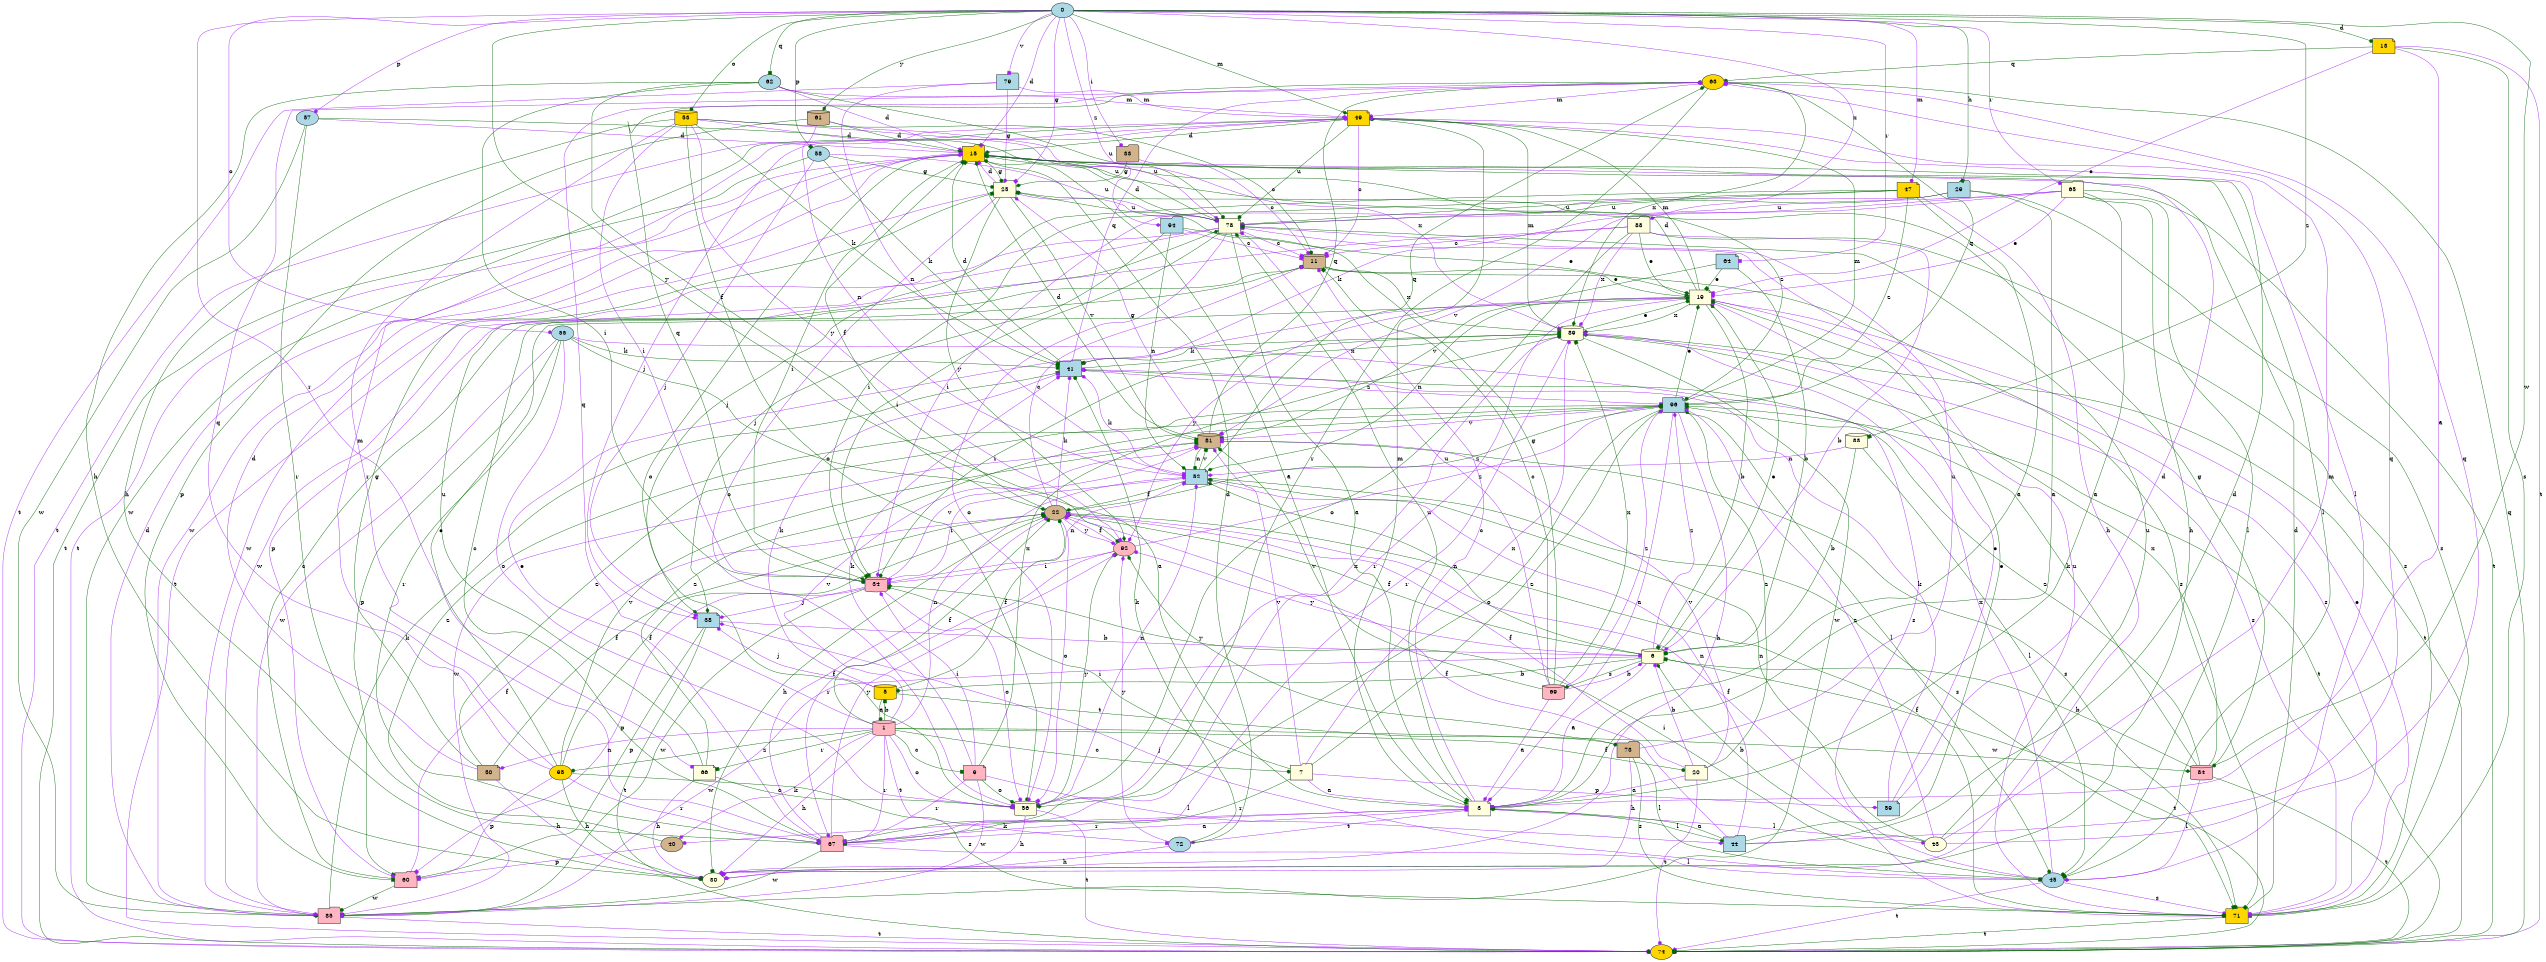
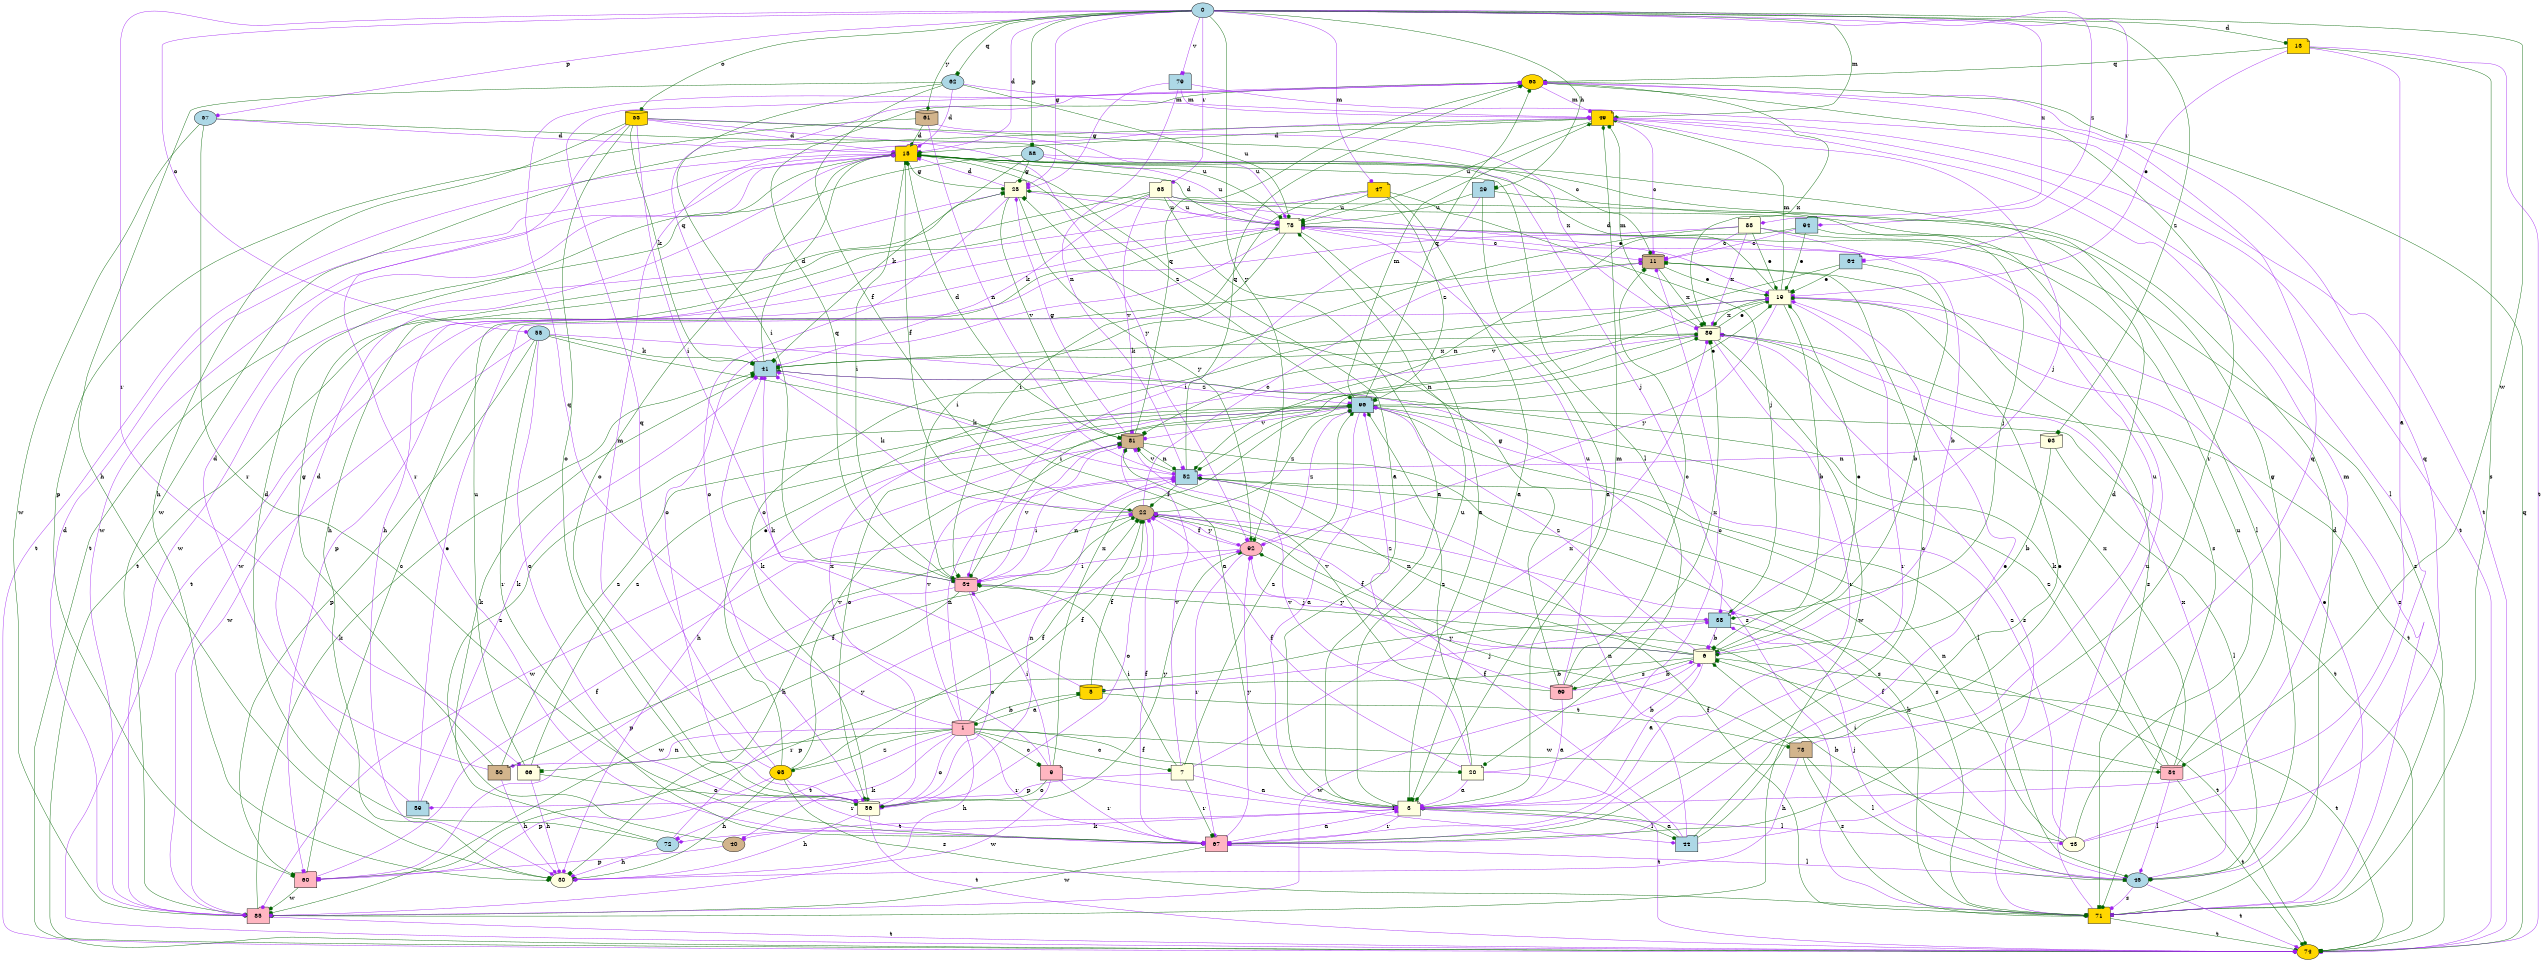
(1128, 154) -> none
(2219, 190) -> (1516, 216)
(1857, 441) -> (2051, 441)
